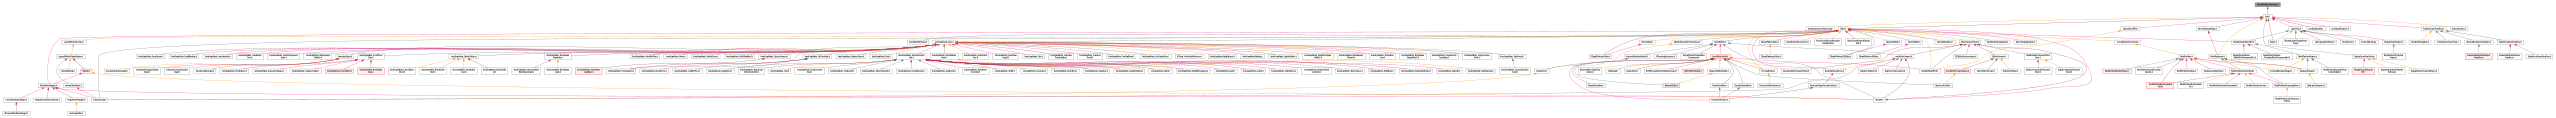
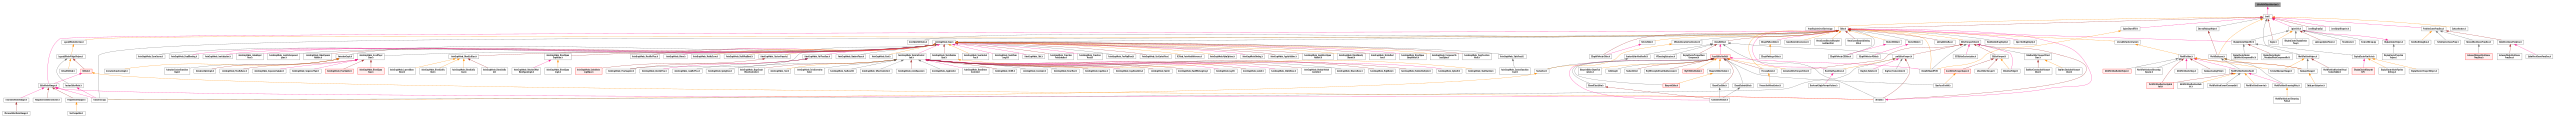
(2345, 35) -> (2344, 35)
none -> (2005, 51)
(147, 71) -> none
(1770, 94) -> (1661, 93)
